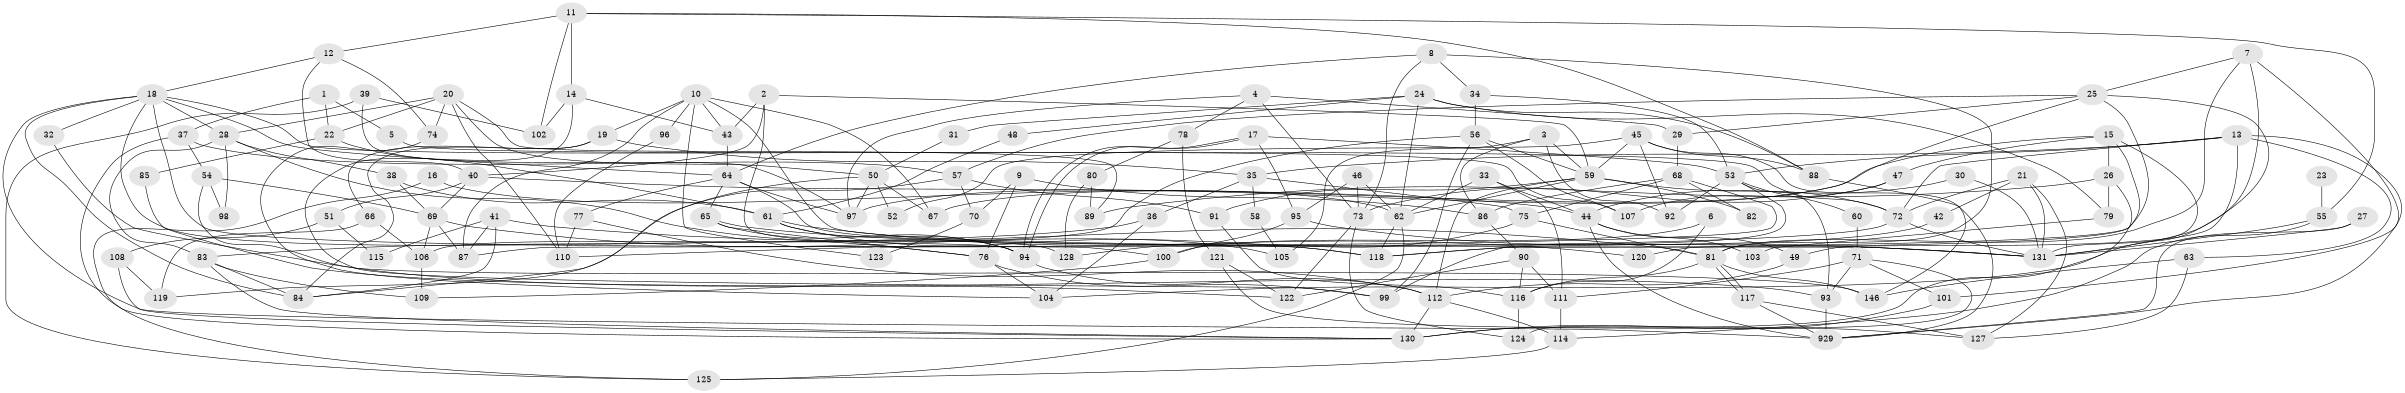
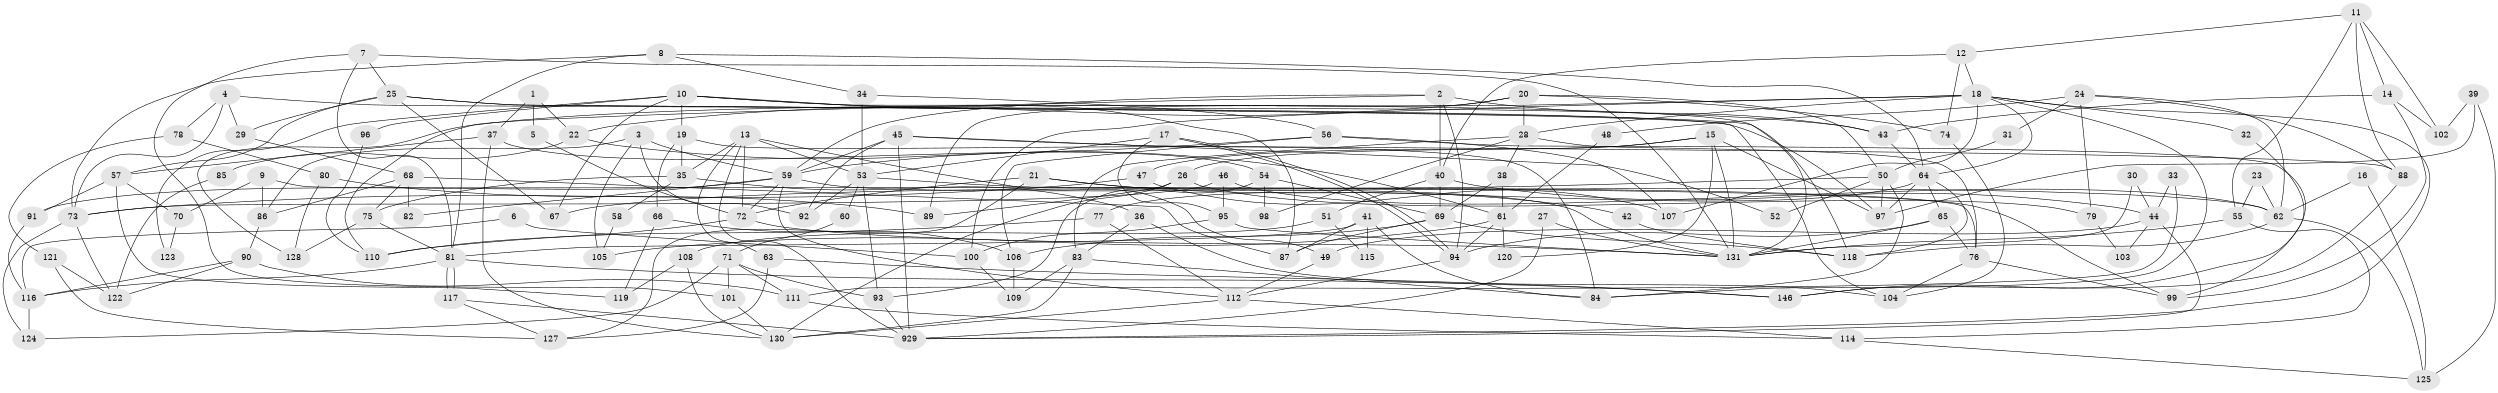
(497, 170) -> (848, 109)
(1428, 203) -> (2268, 197)
